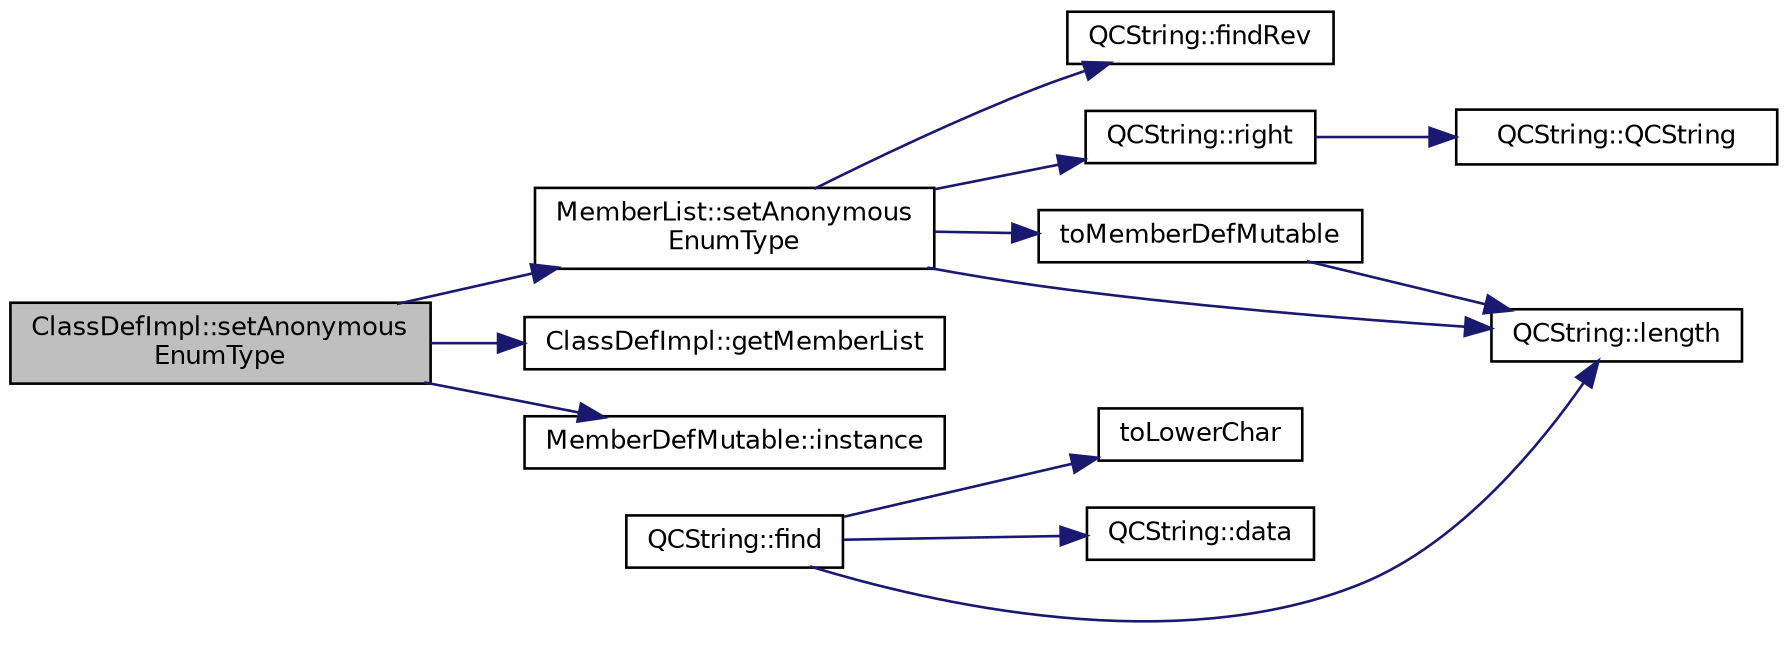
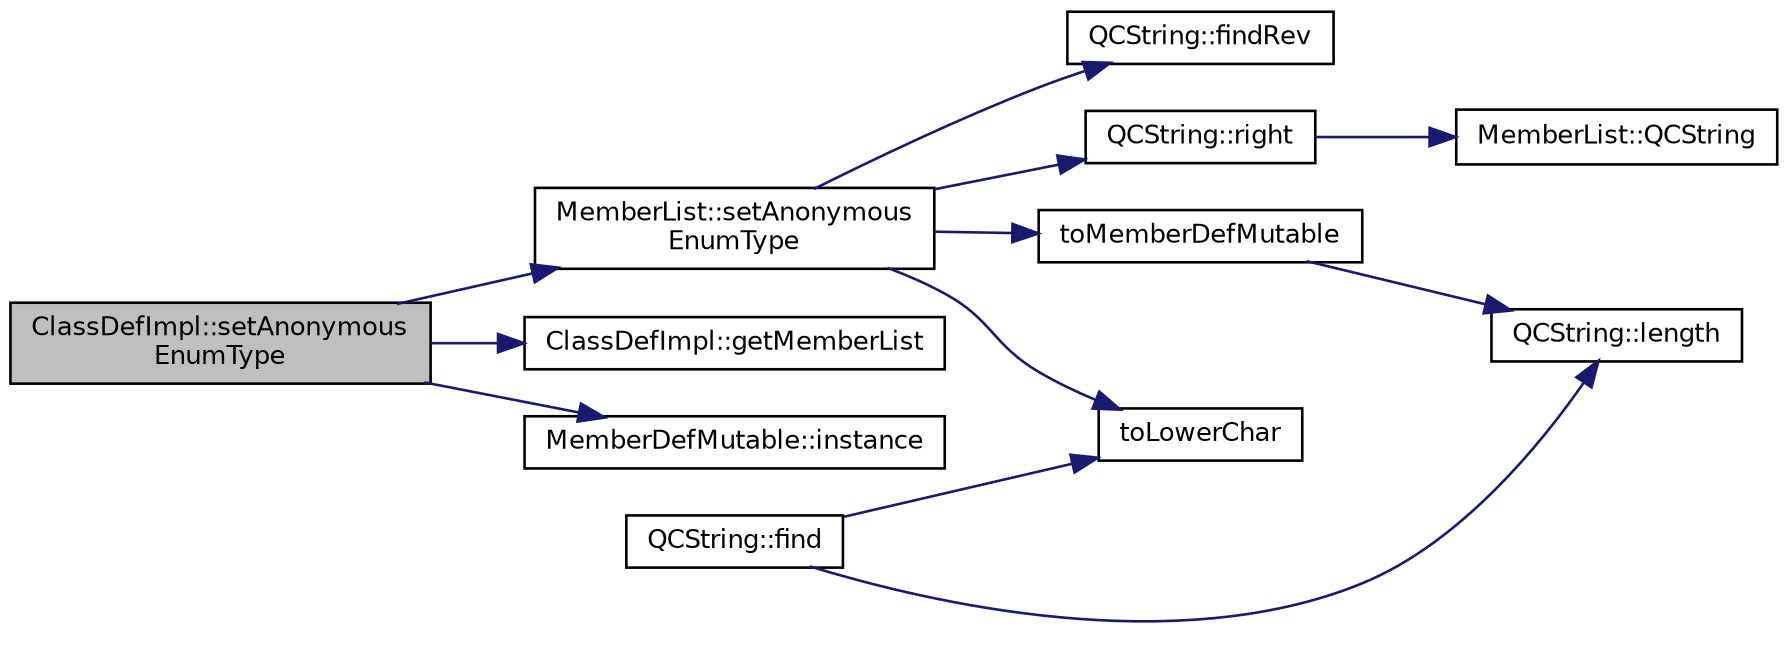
(1617, 137) -> (1617, 137)
(1195, 304) -> (992, 333)
(1200, 534) -> none
